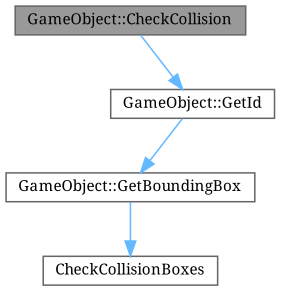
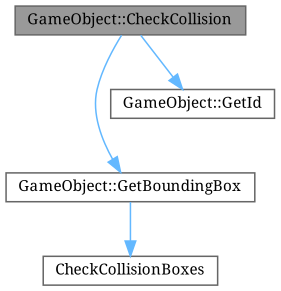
(166, 140) -> (96, 96)
